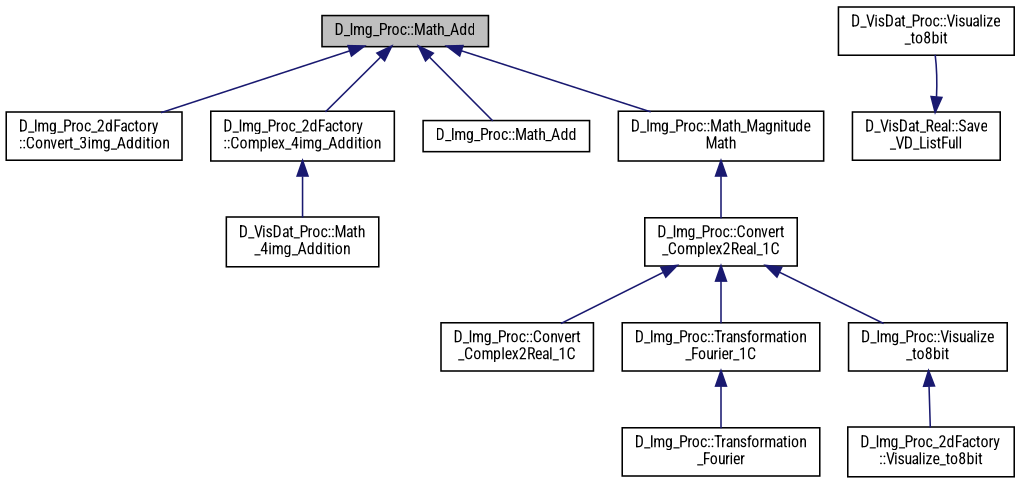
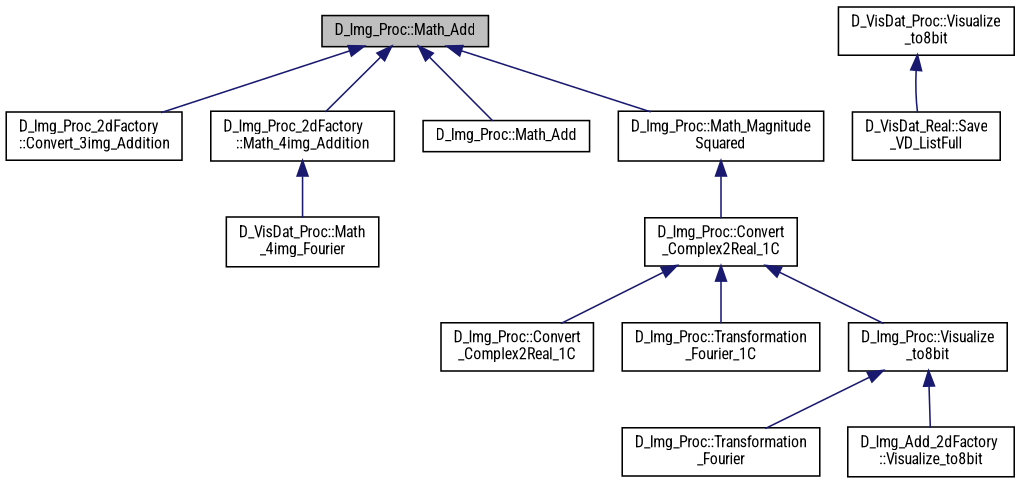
(937, 76) -> (916, 91)
(303, 136) -> (303, 136)
(721, 136) -> (721, 136)
(303, 242) -> (303, 242)
(721, 407) -> (817, 403)
(931, 452) -> (931, 452)
